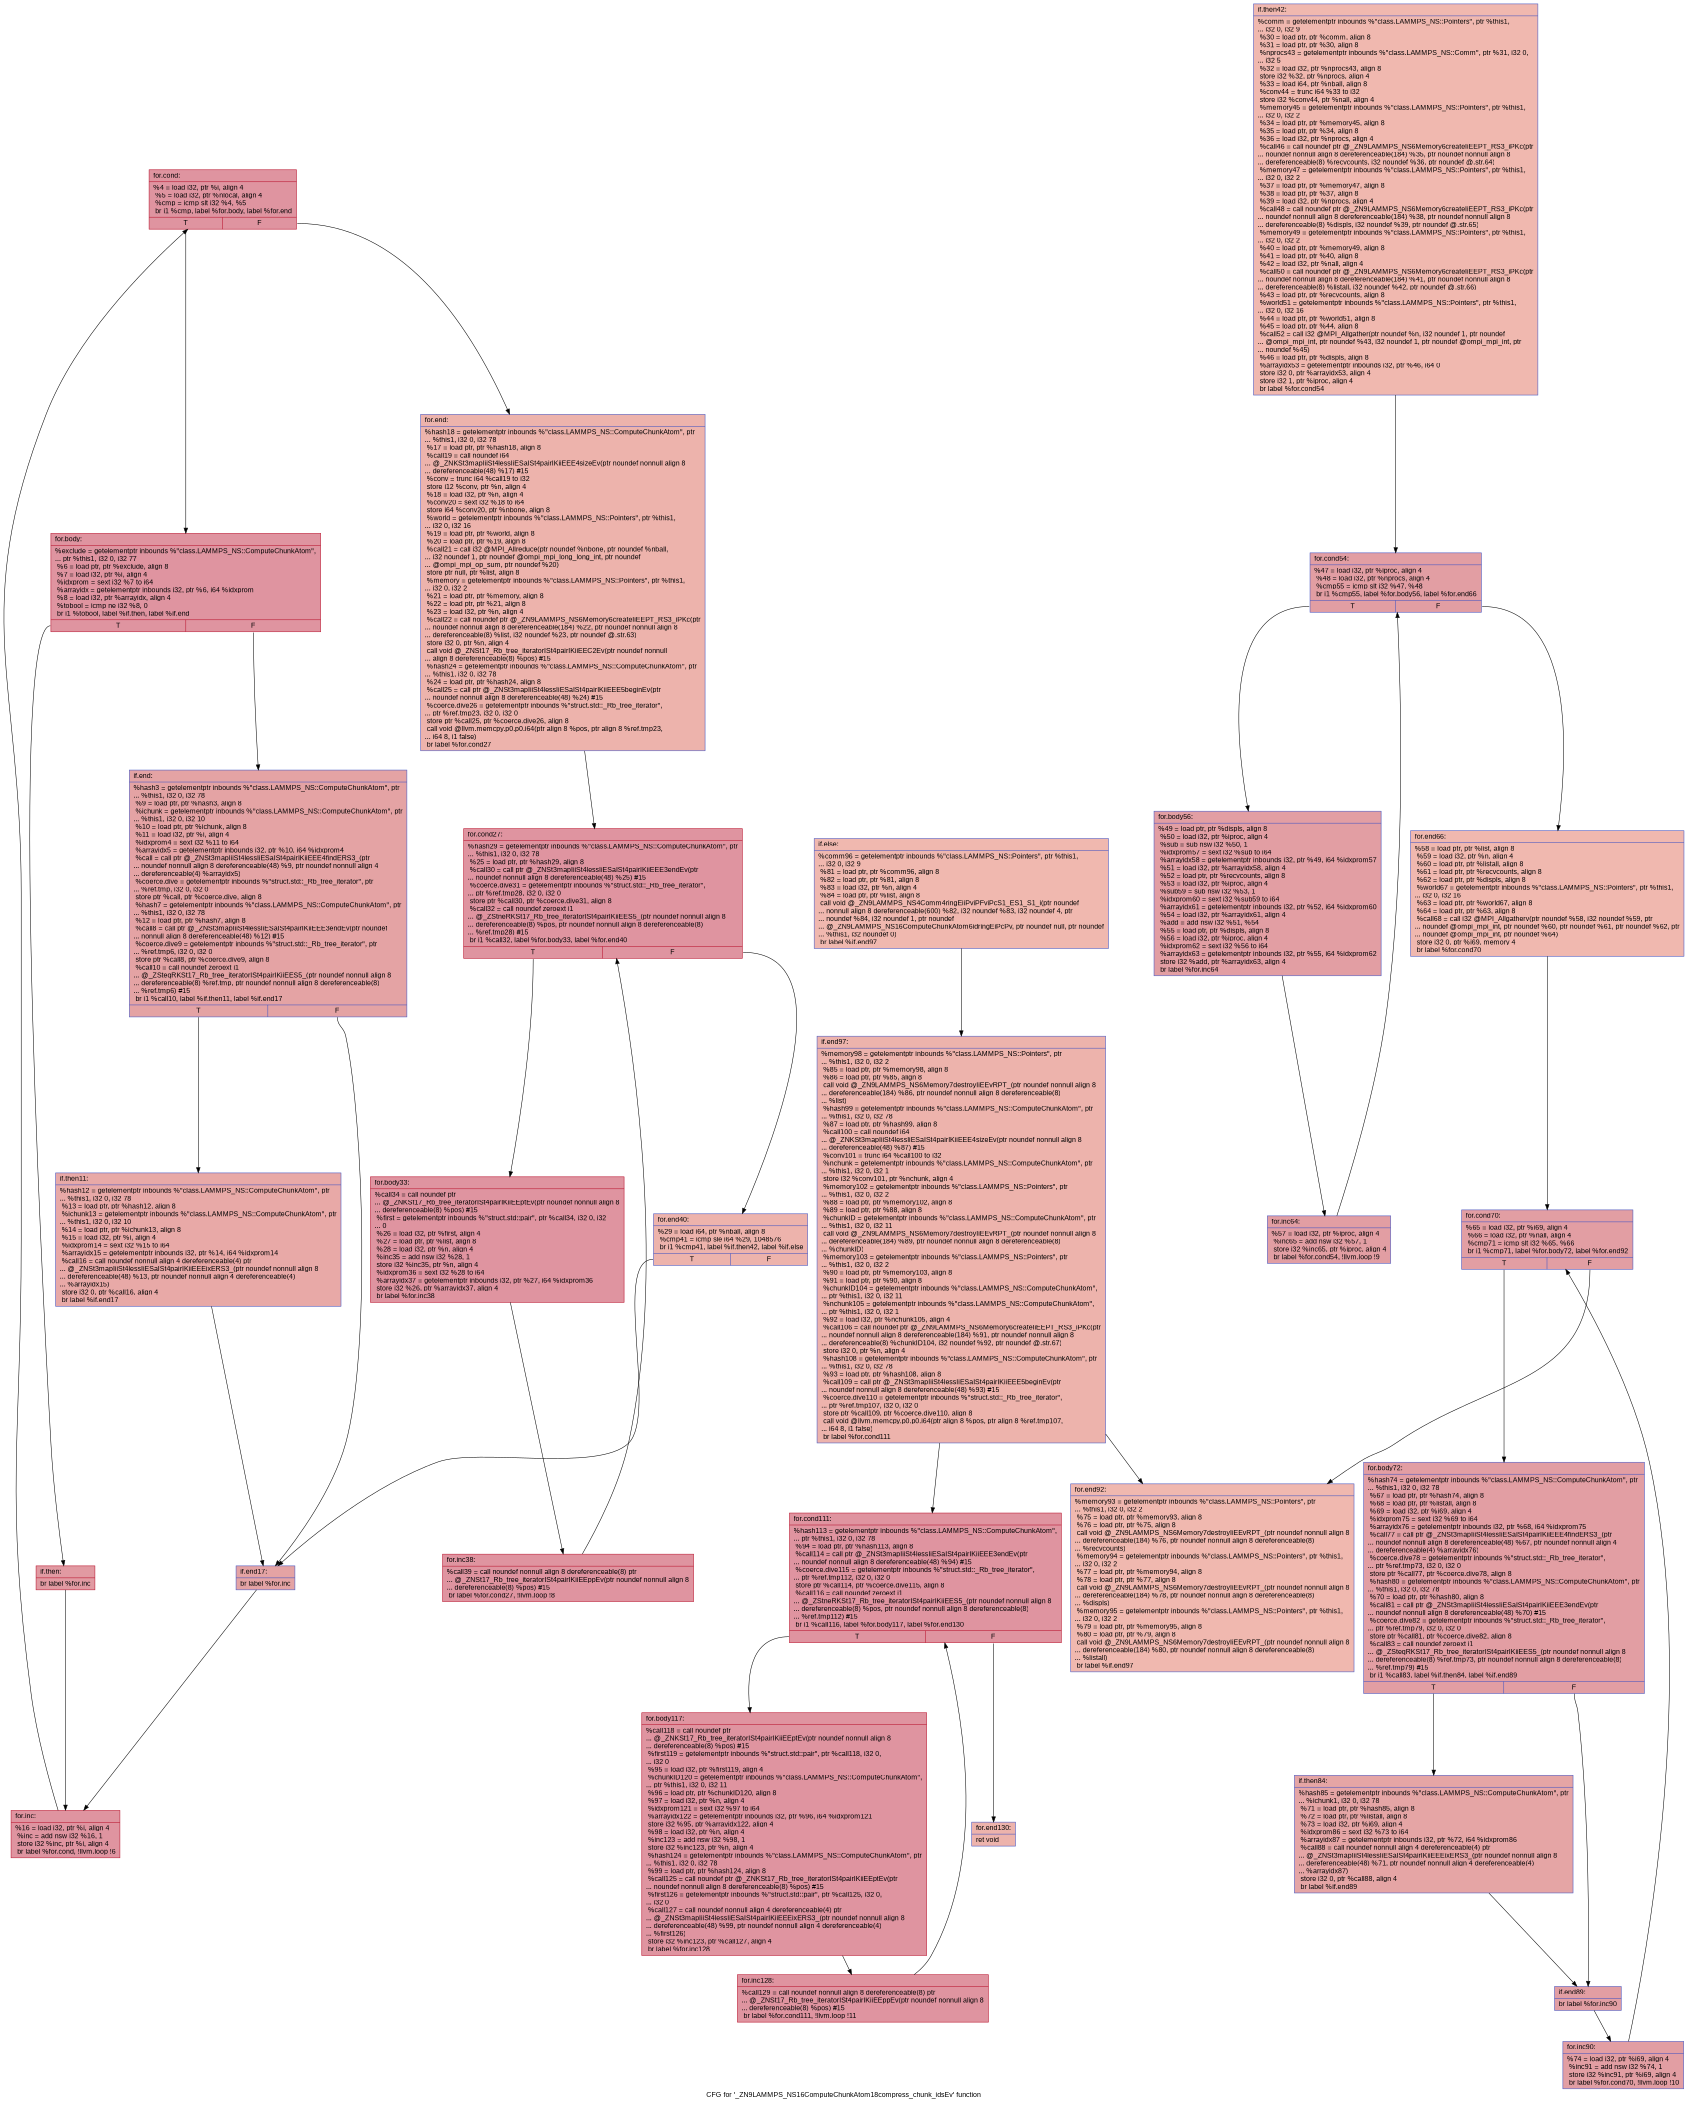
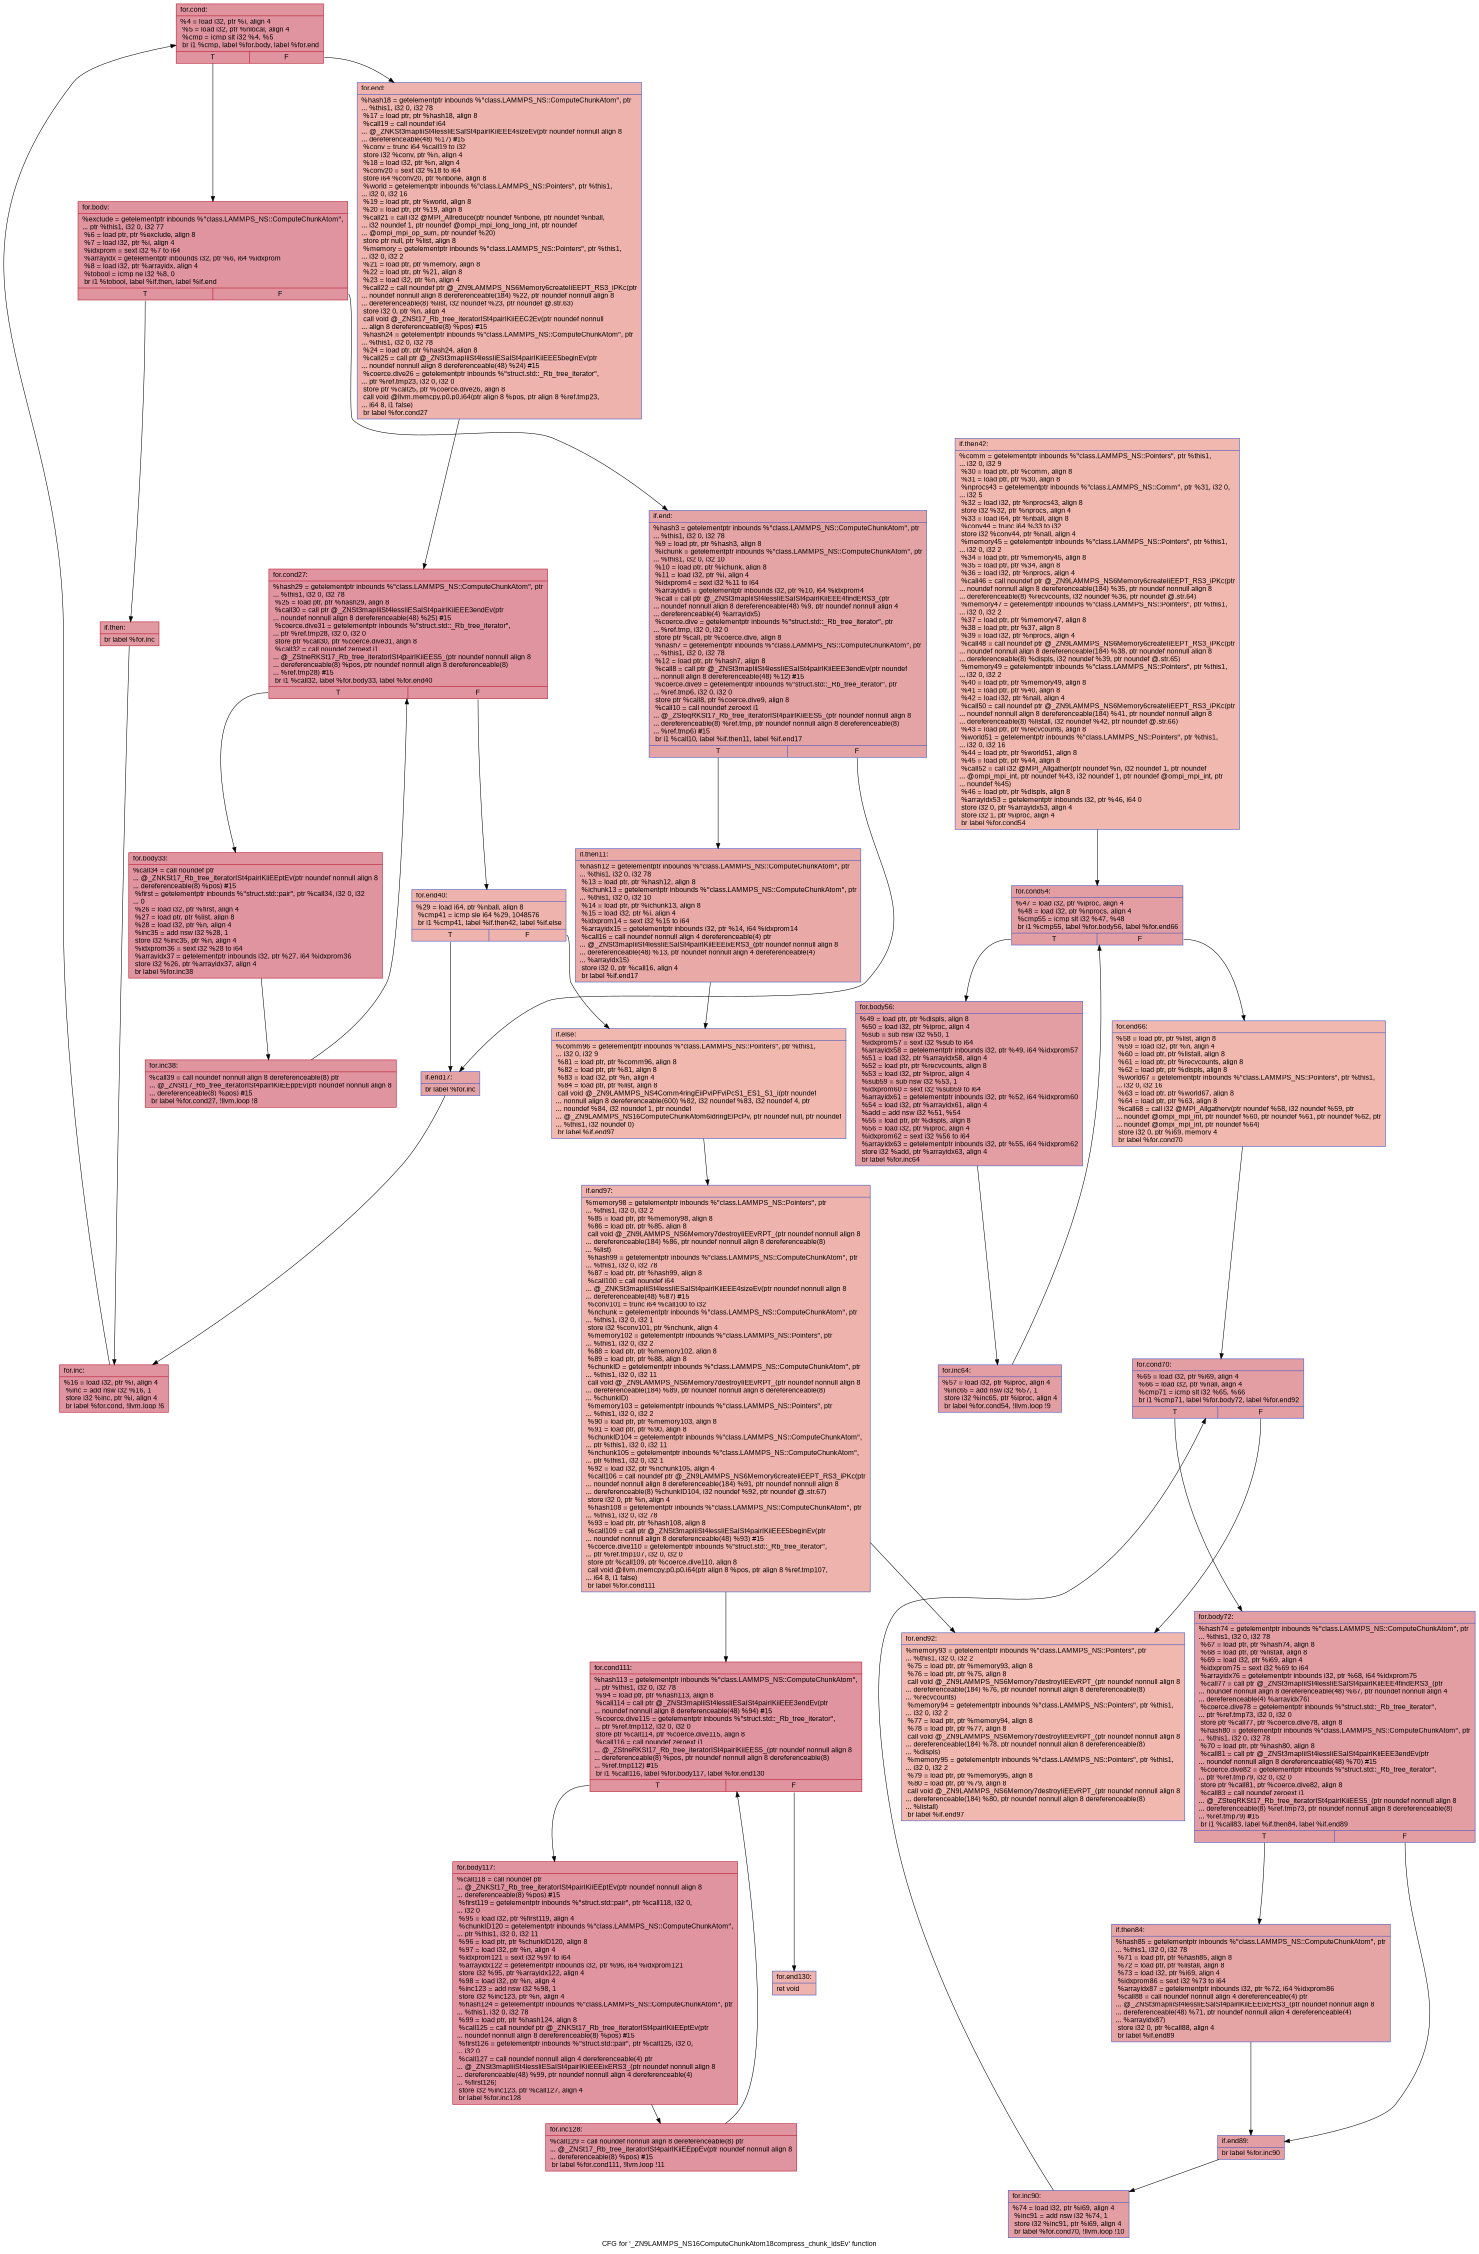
(476, 487) -> (412, 155)
none -> (573, 986)
(237, 1433) -> (708, 1003)
(1339, 1801) -> (1152, 1950)
